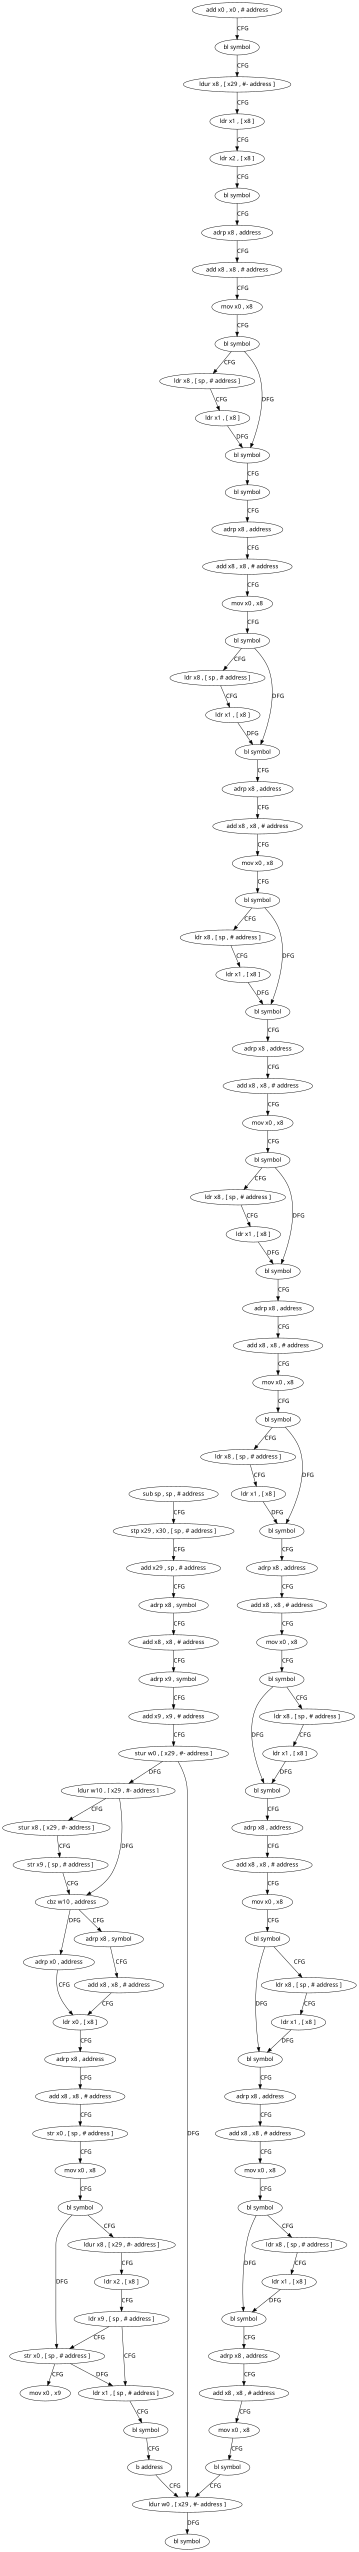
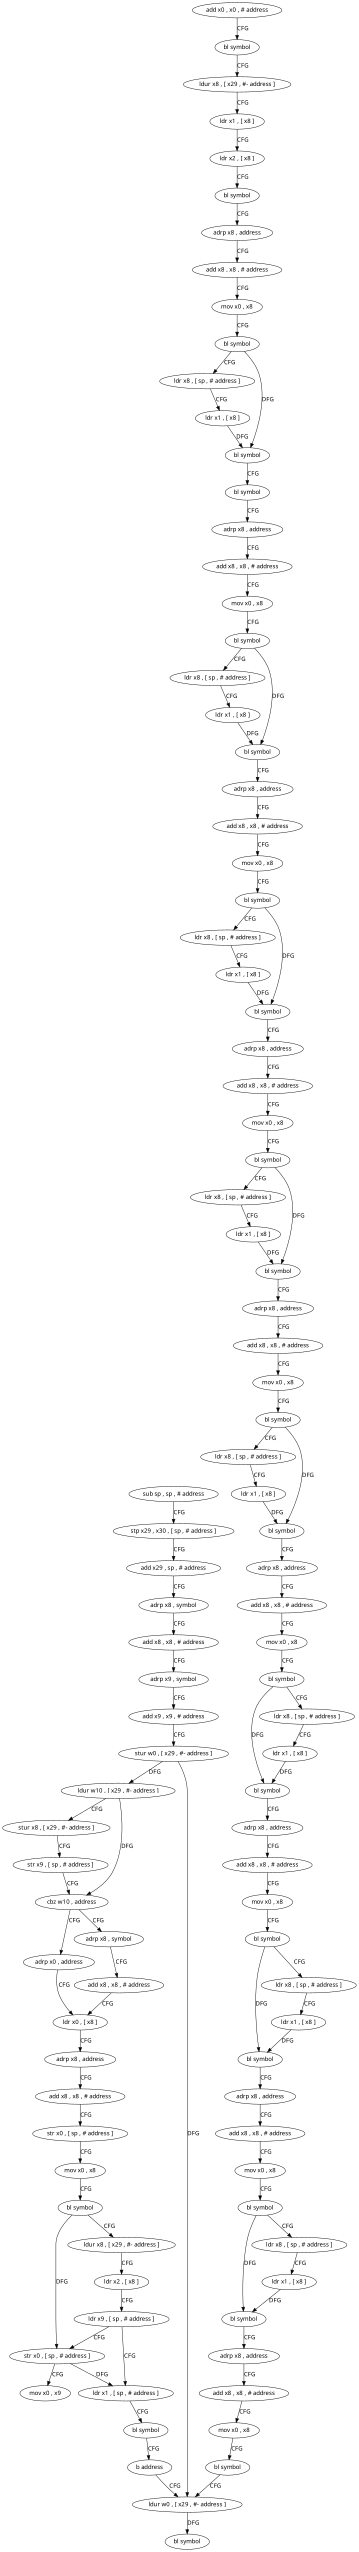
(75, 1921) -> (75, 1921)
